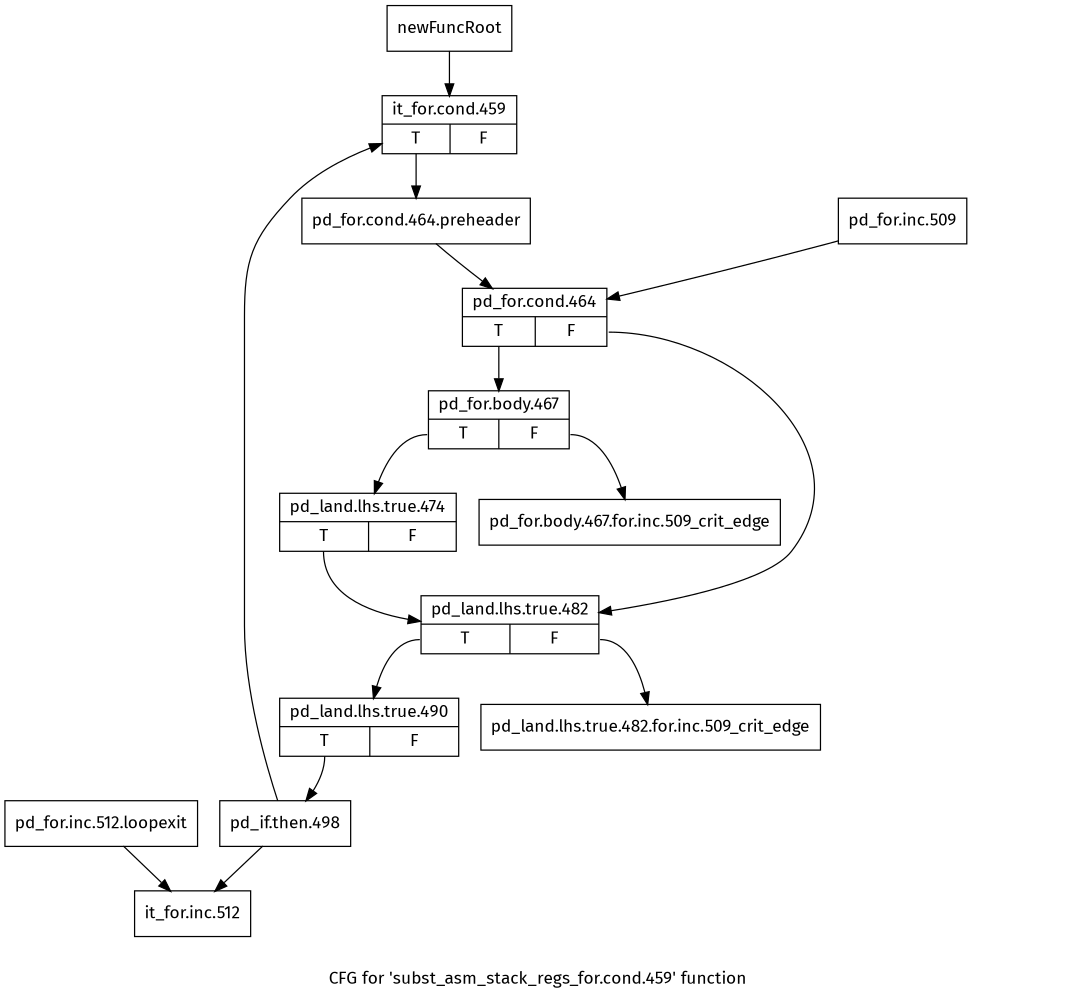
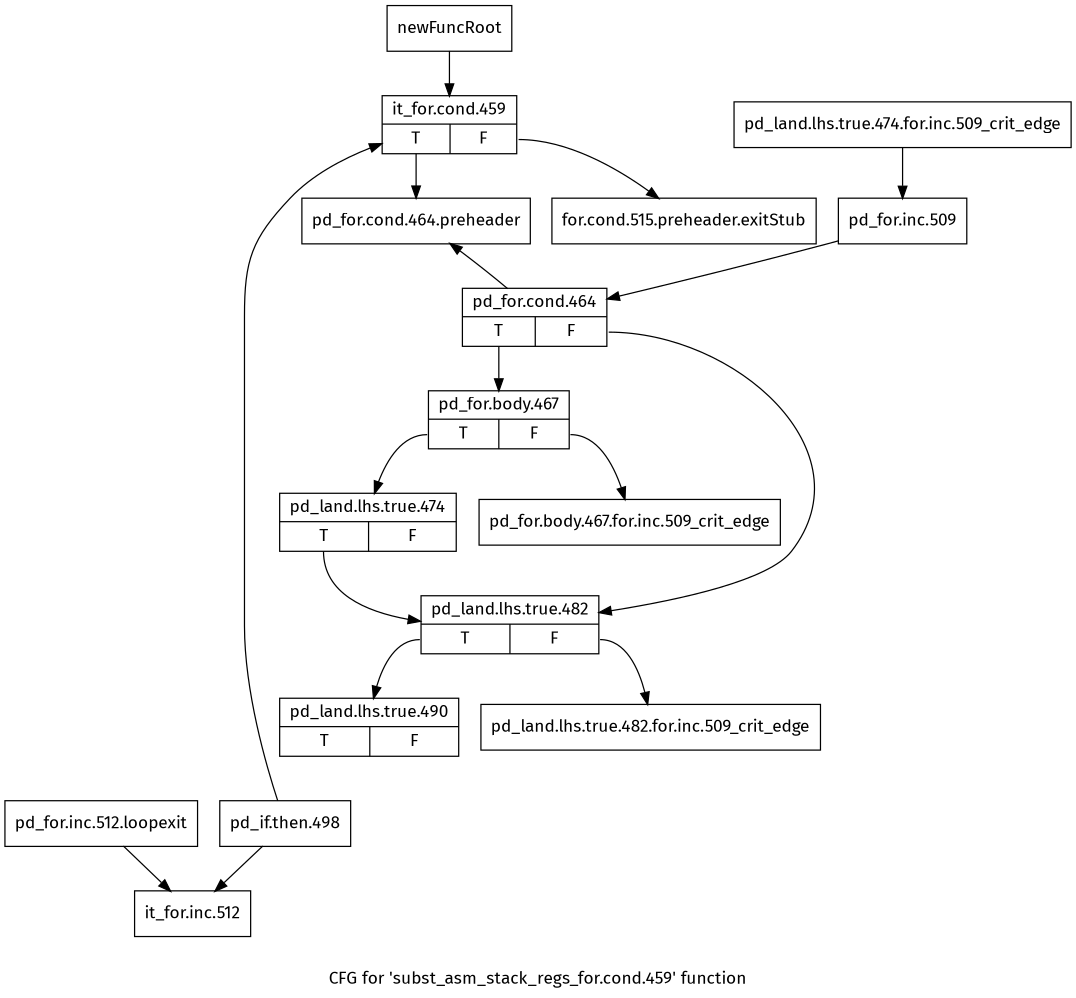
none -> (903, 125)
none -> (684, 221)
(459, 263) -> (484, 269)
(321, 774) -> none
